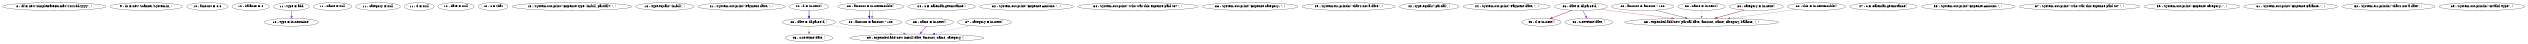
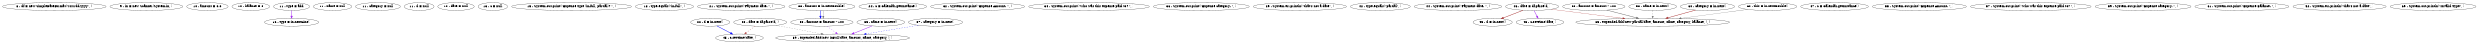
(493, 7) -> (493, 7)
(809, 13) -> (724, 30)
